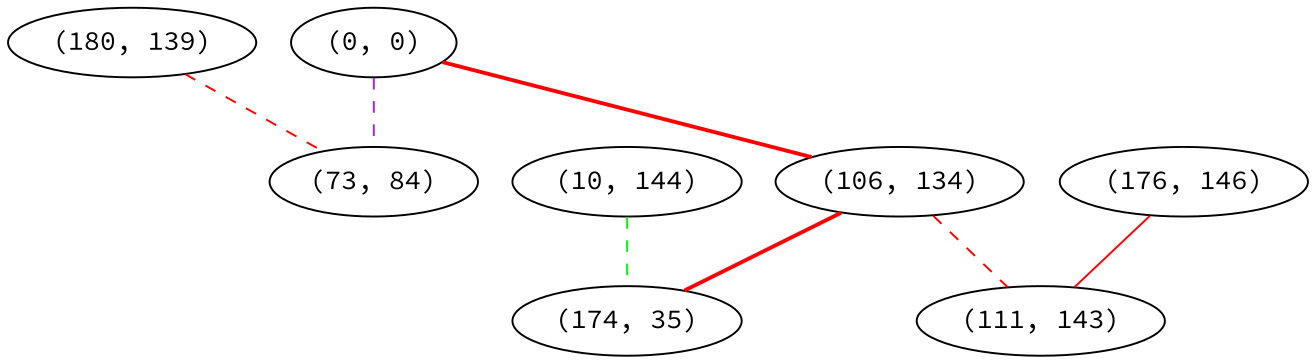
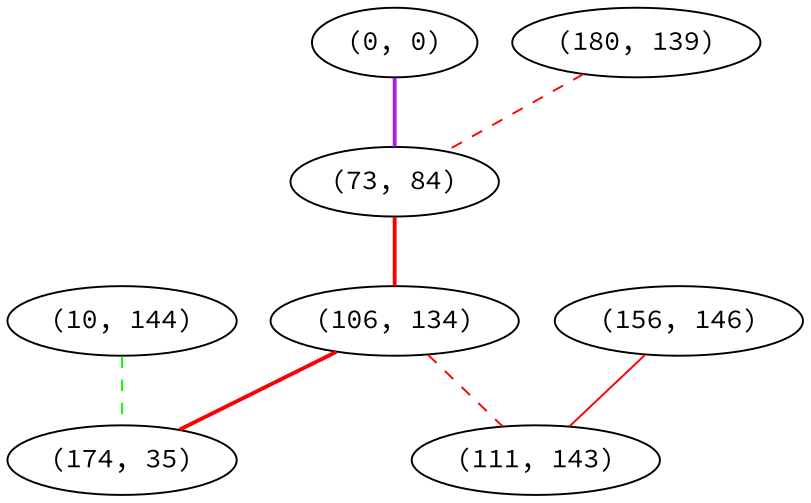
(627, 110) -> (395, 252)
(374, 112) -> (395, 112)
(1184, 182) -> (679, 321)
